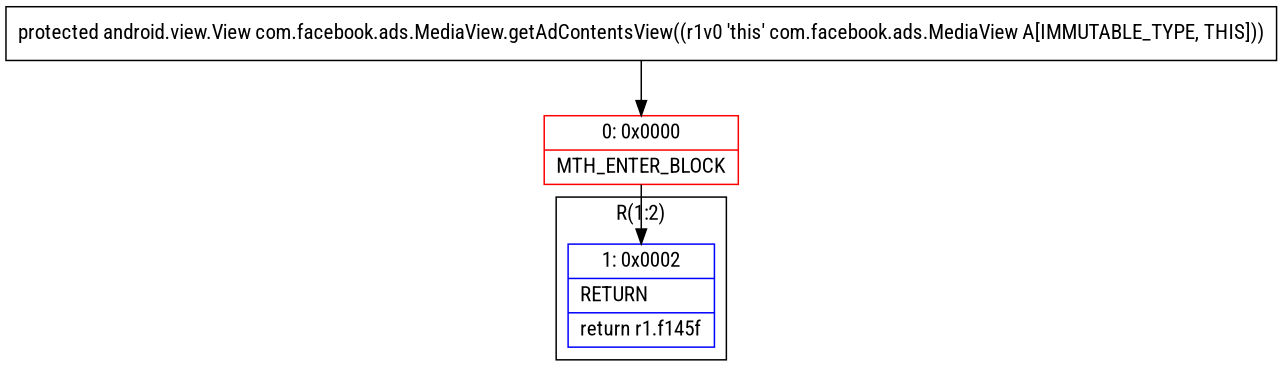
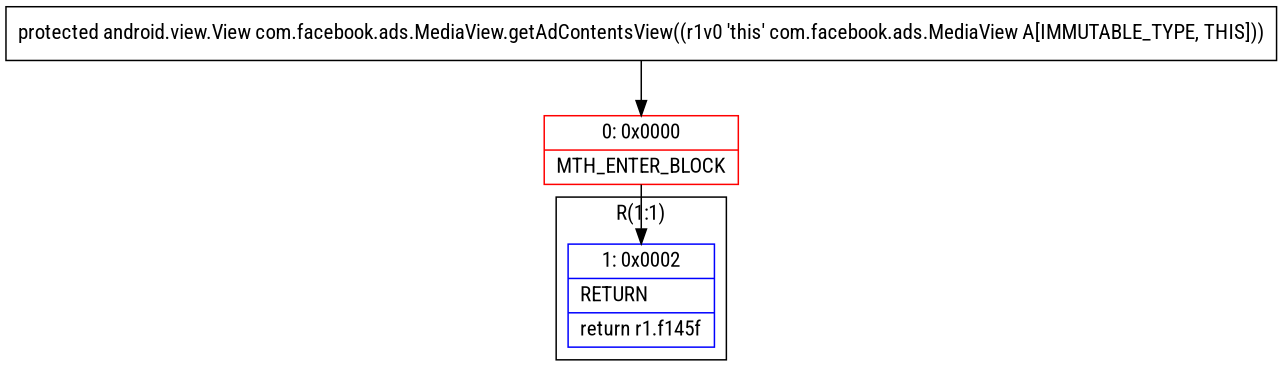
(641, 214) -> (641, 214)
